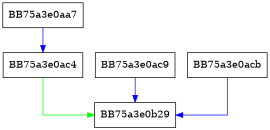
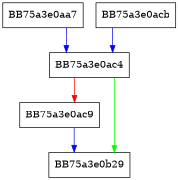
none -> (75, 87)
(224, 115) -> (113, 37)
